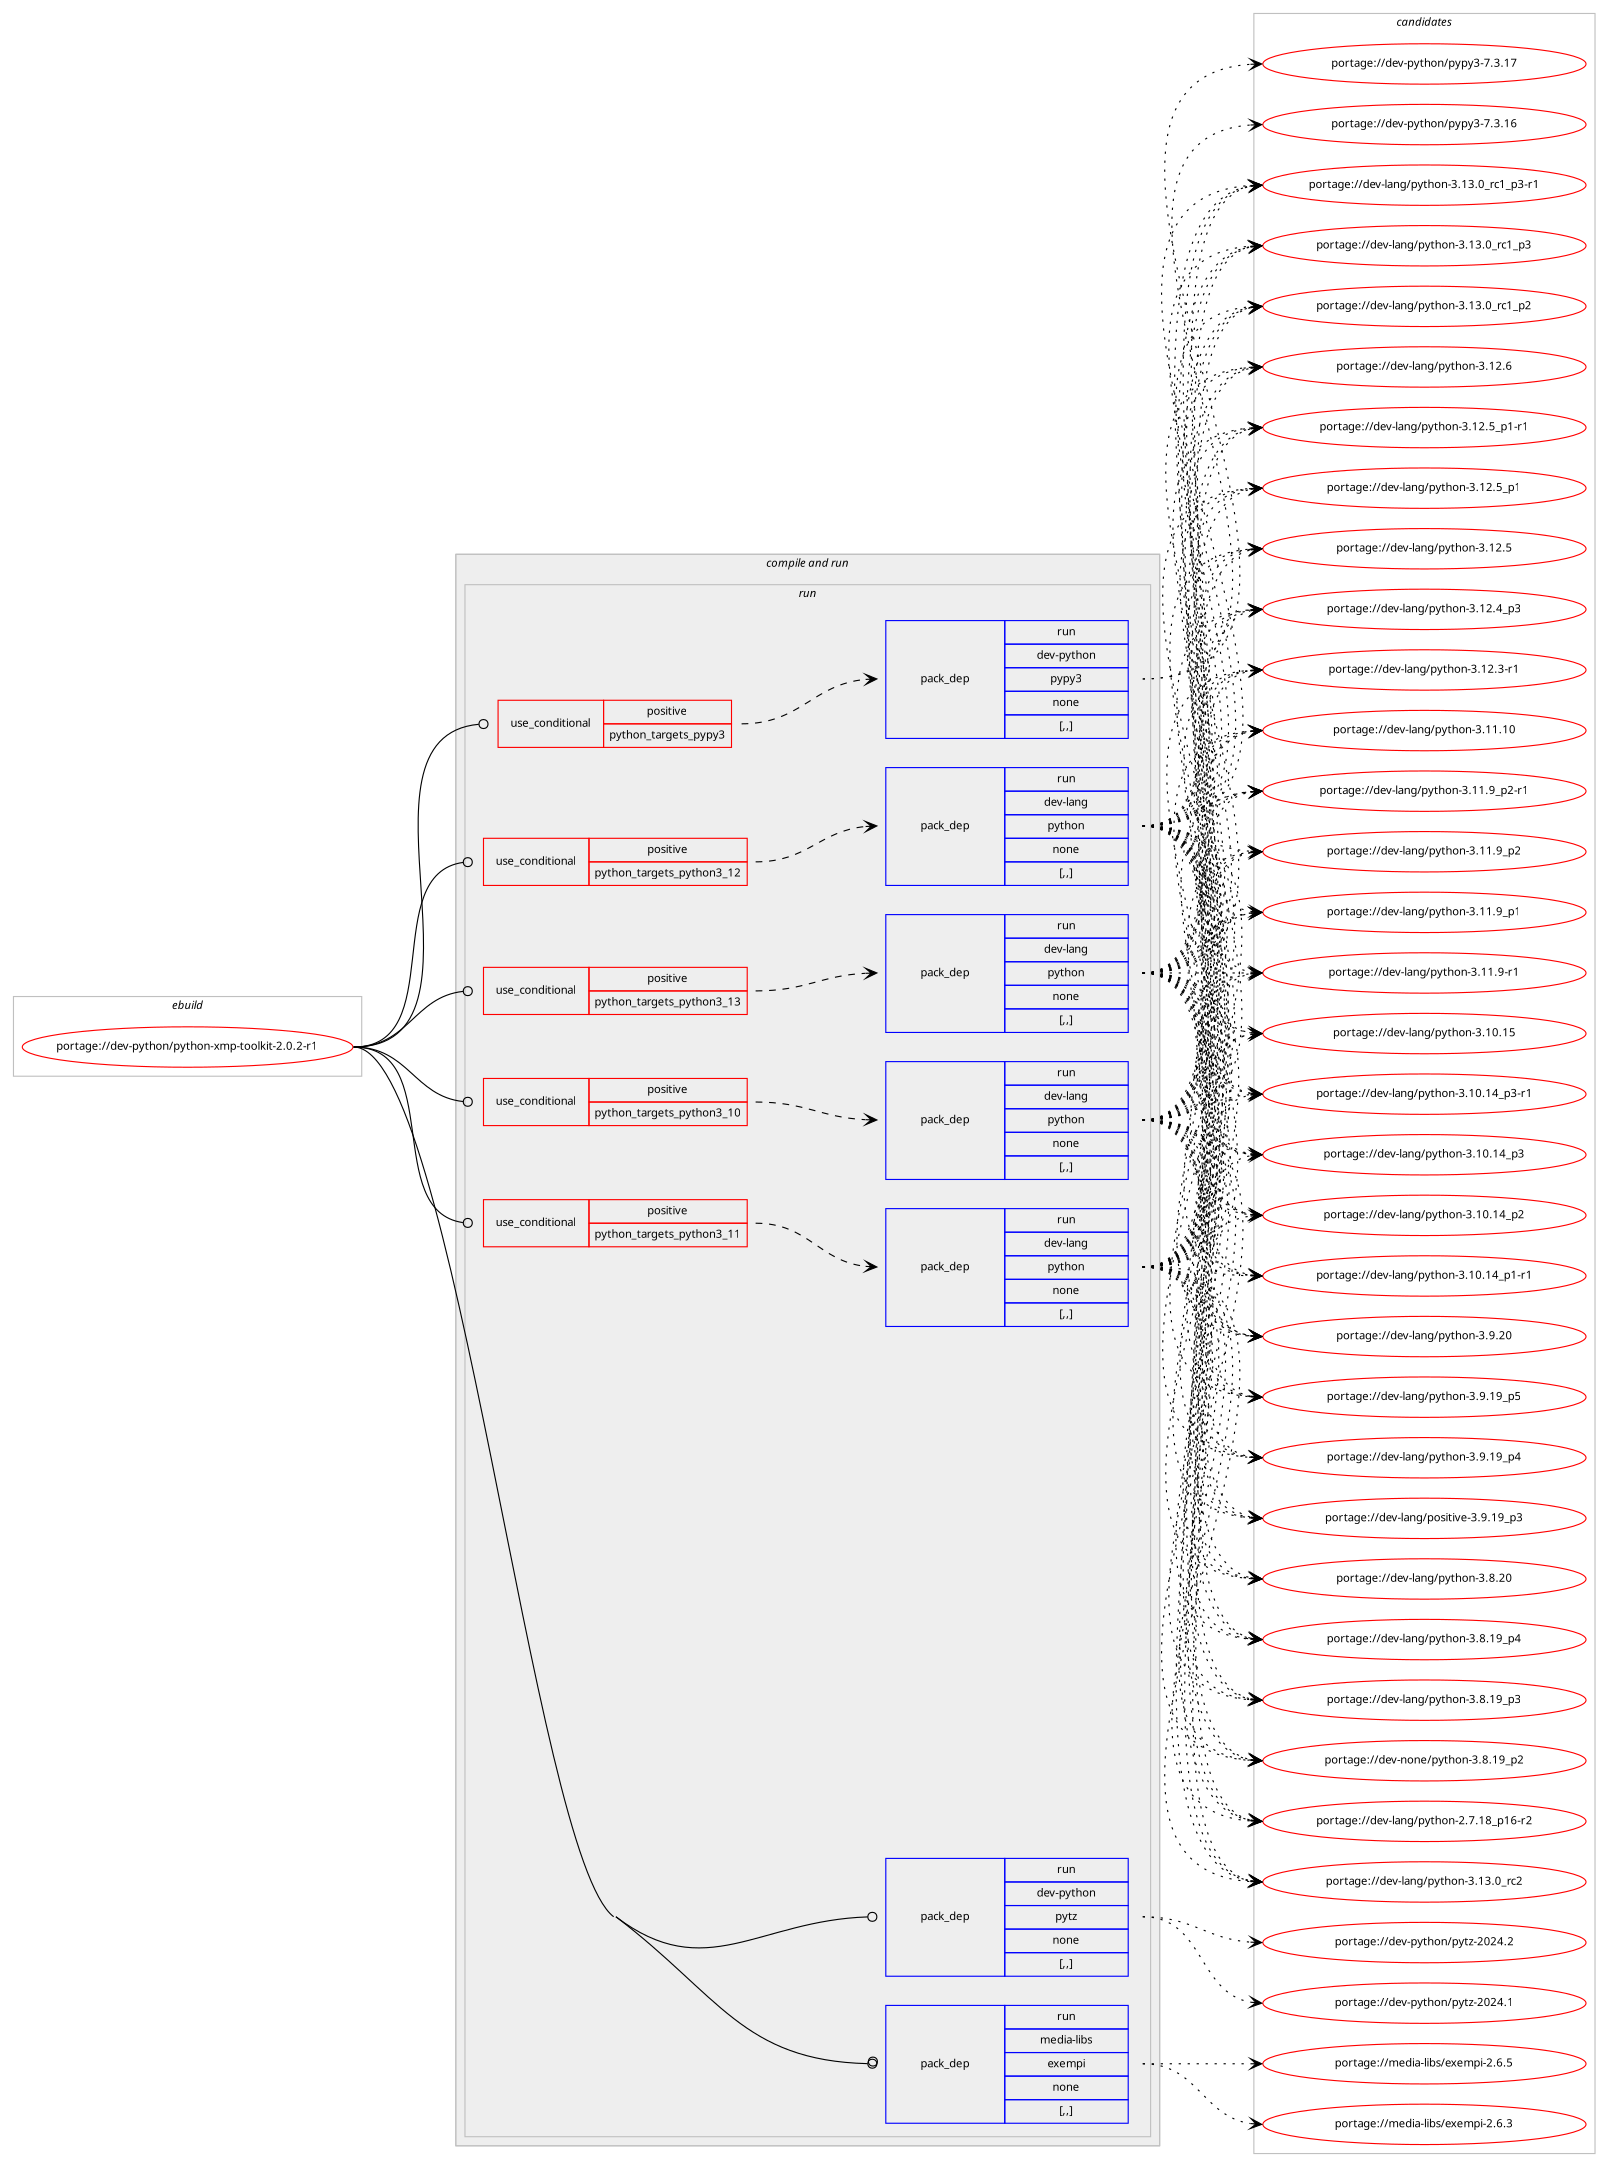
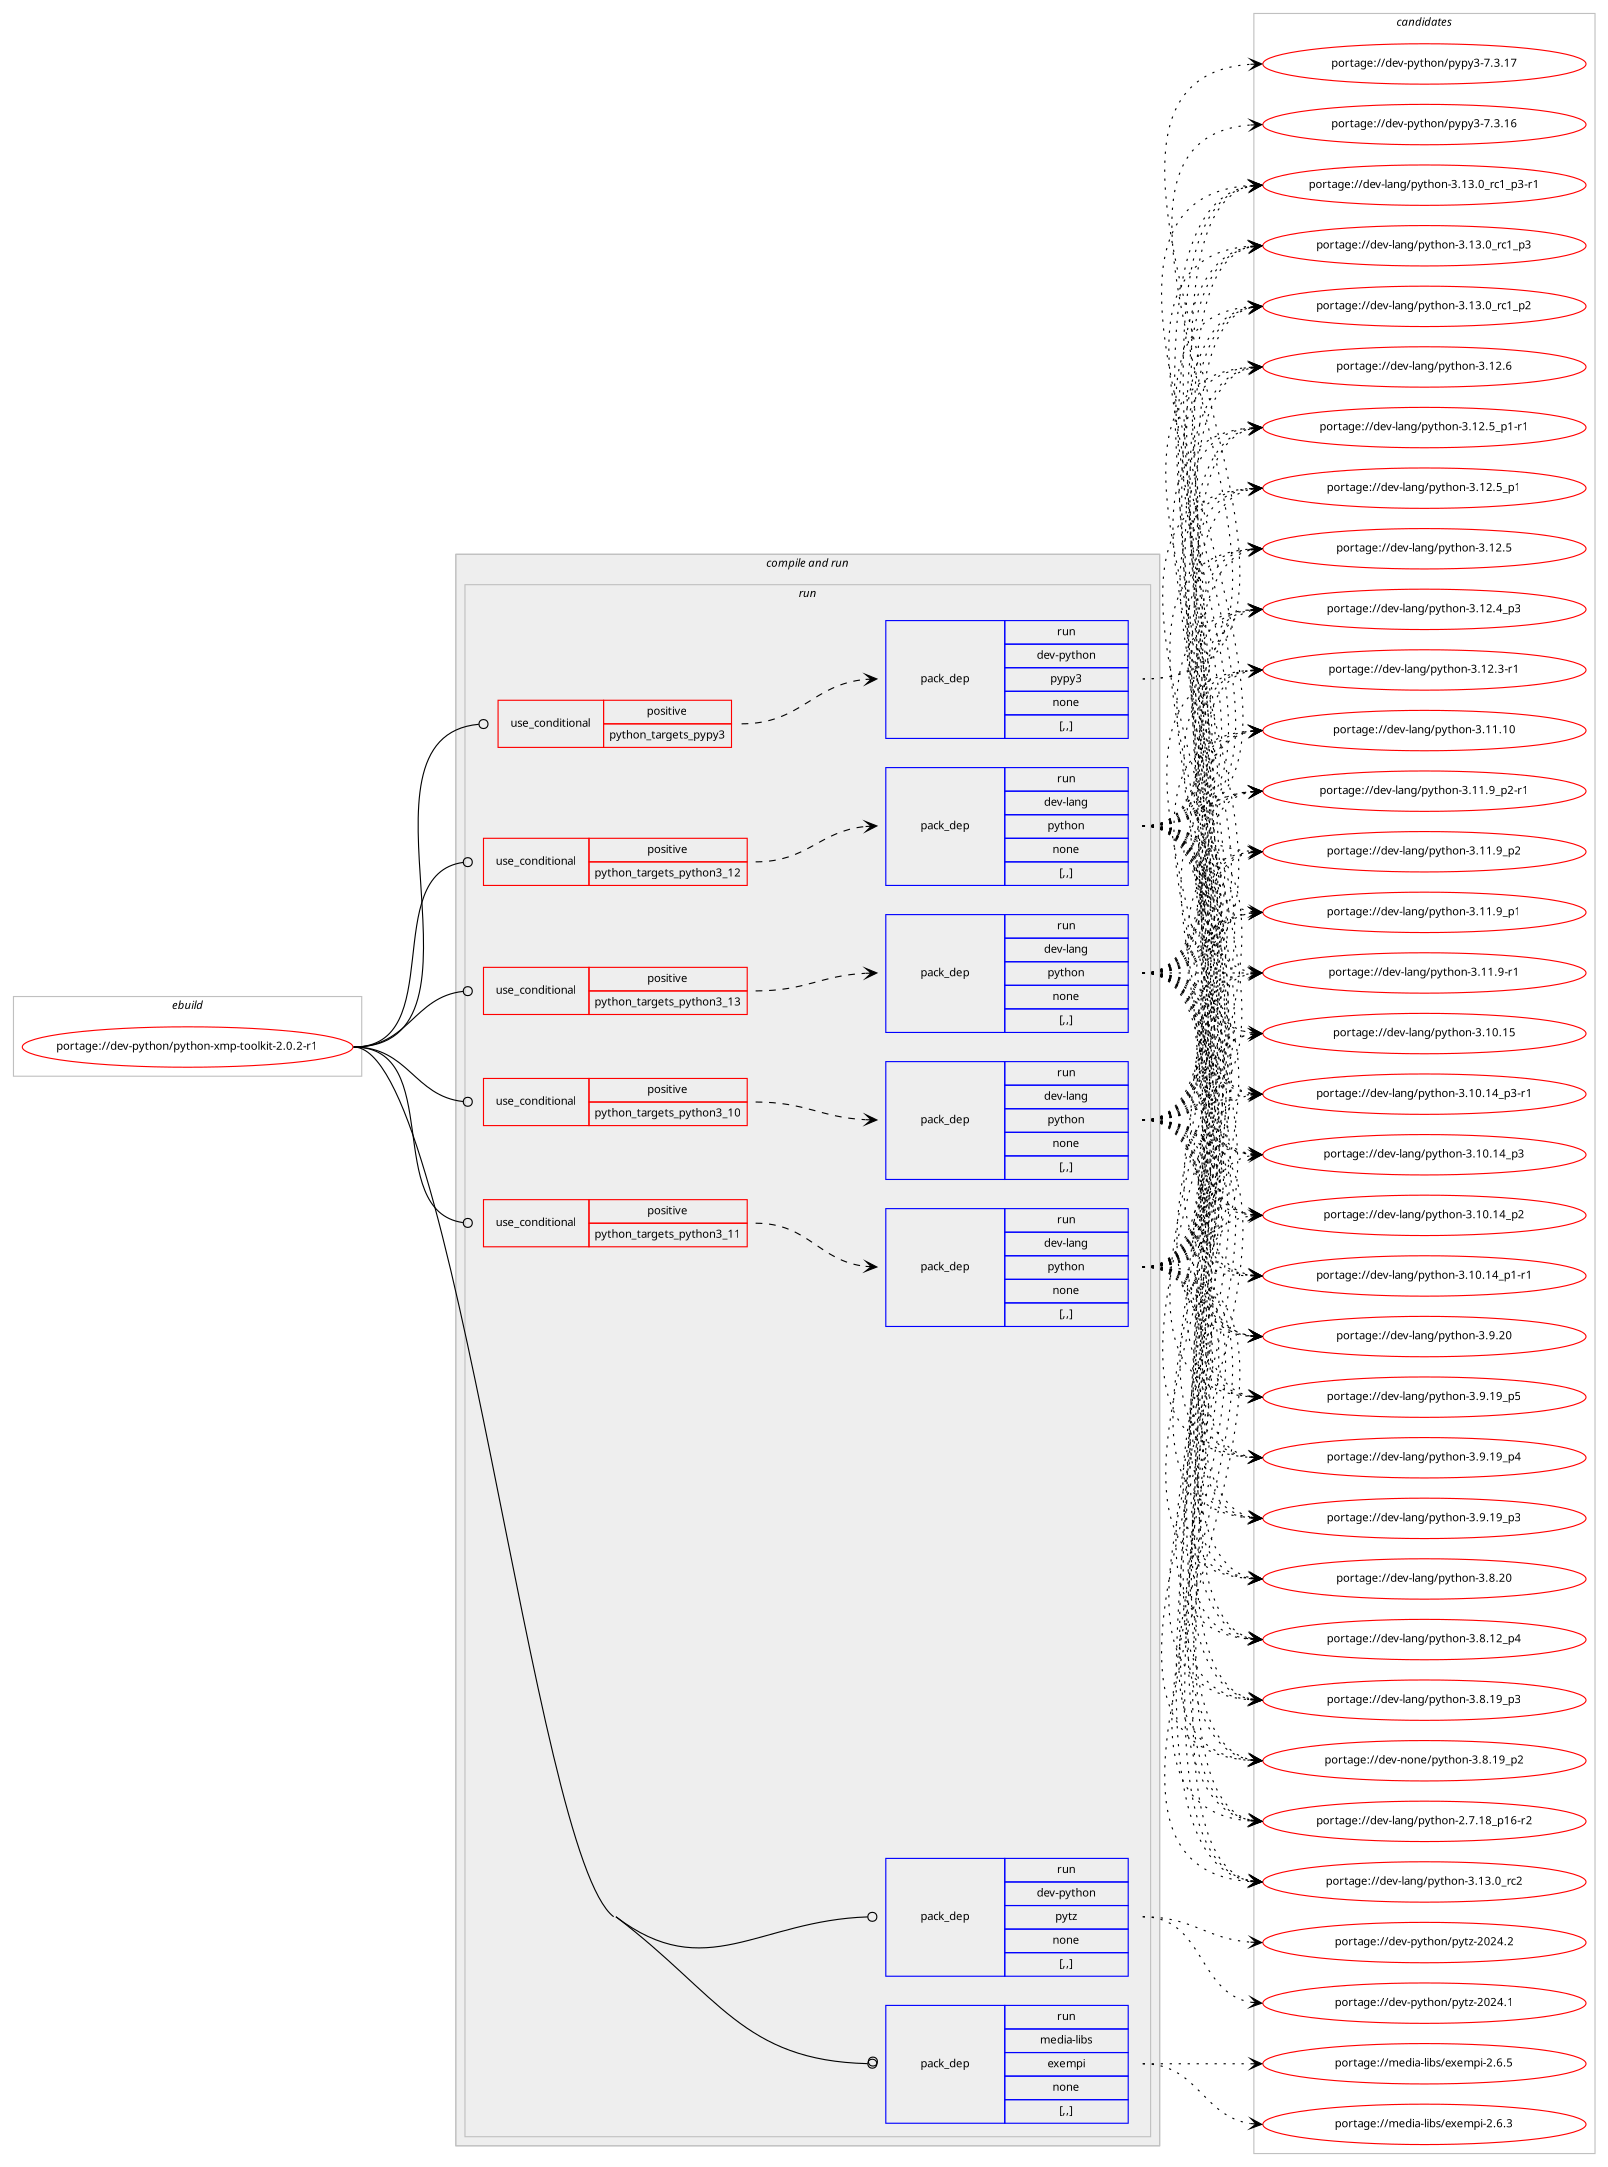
(1424, 1518) -> (1424, 1518)
(1424, 1640) -> (1424, 1640)
